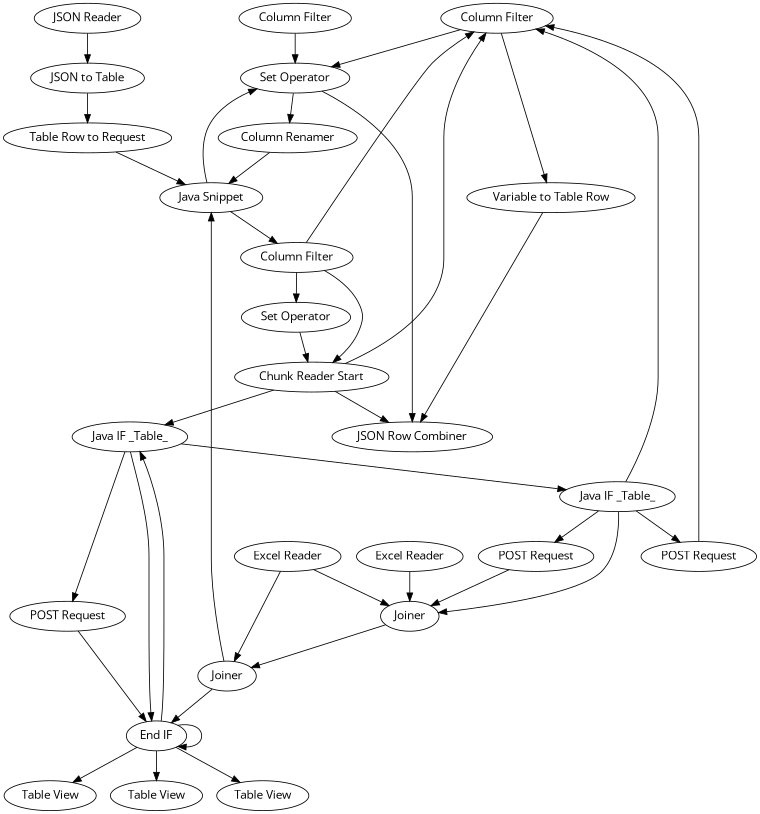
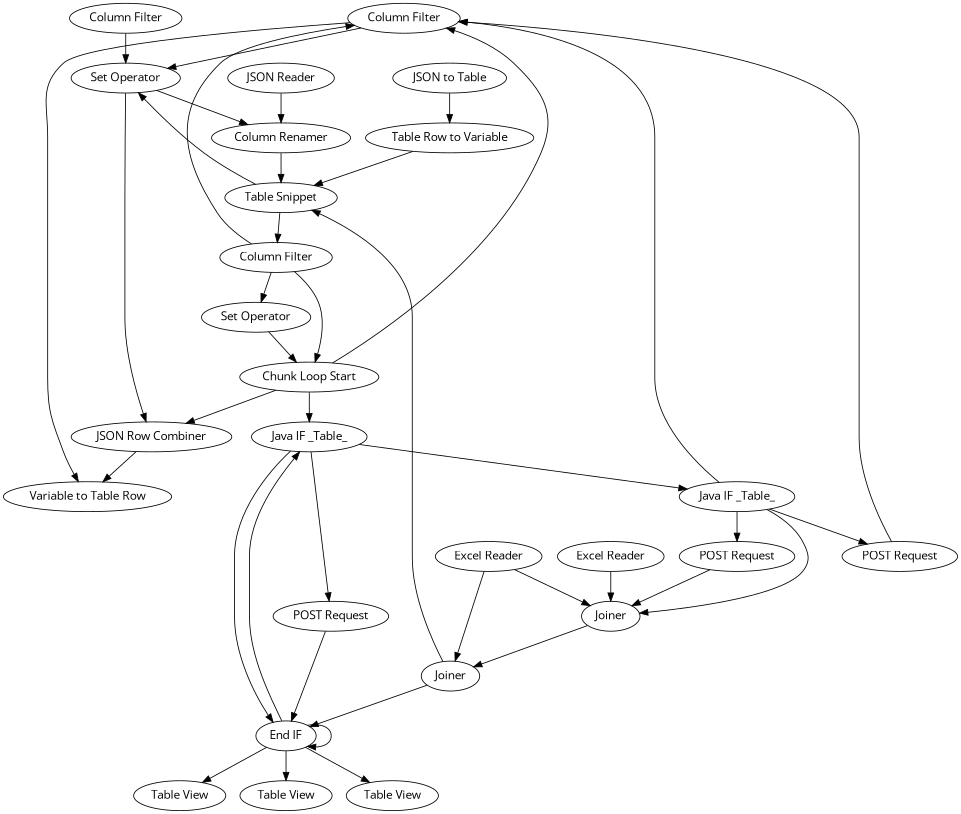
(88, 44) -> (281, 104)
(88, 138) -> (450, 138)
(211, 198) -> (281, 198)
(484, 314) -> (123, 464)
(312, 377) -> (309, 377)
